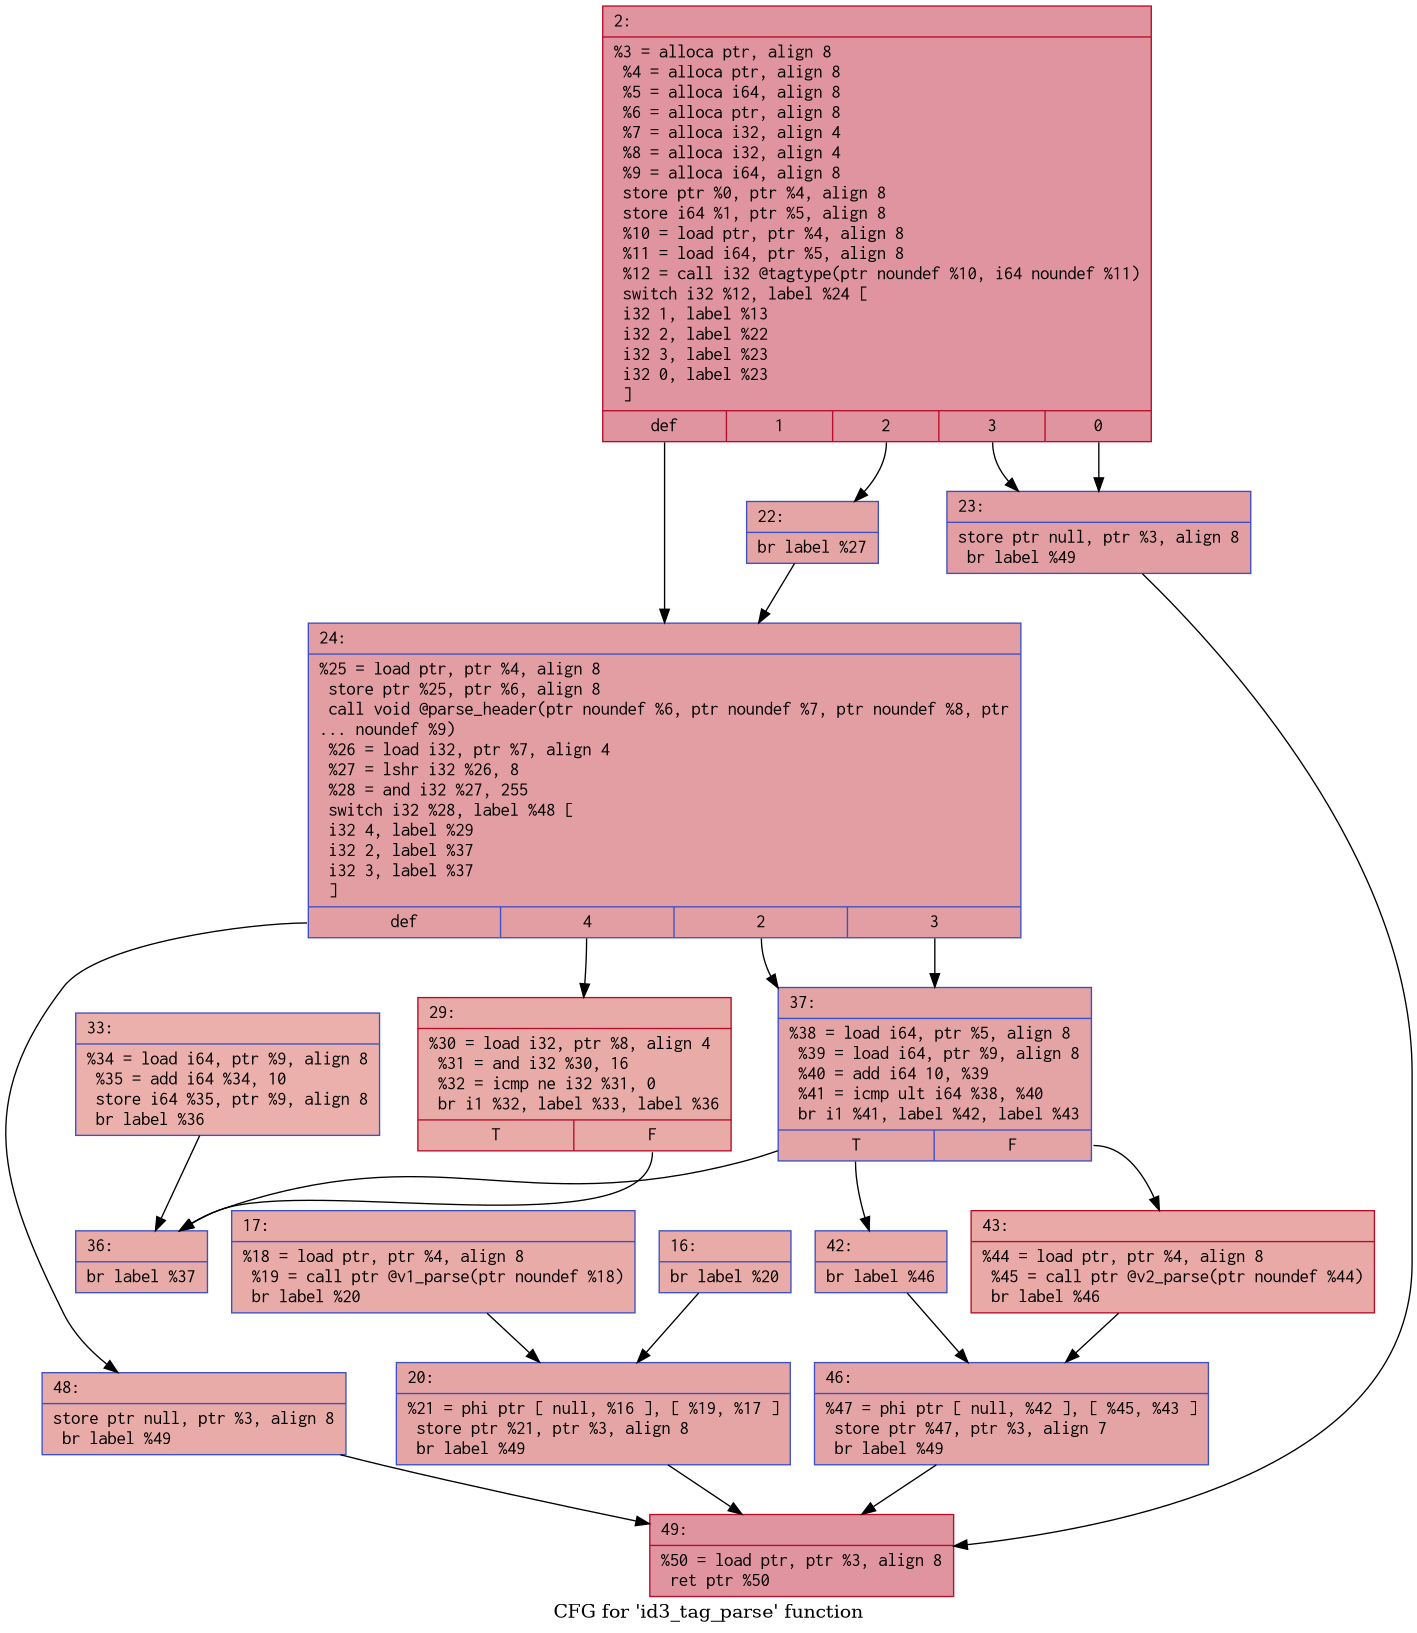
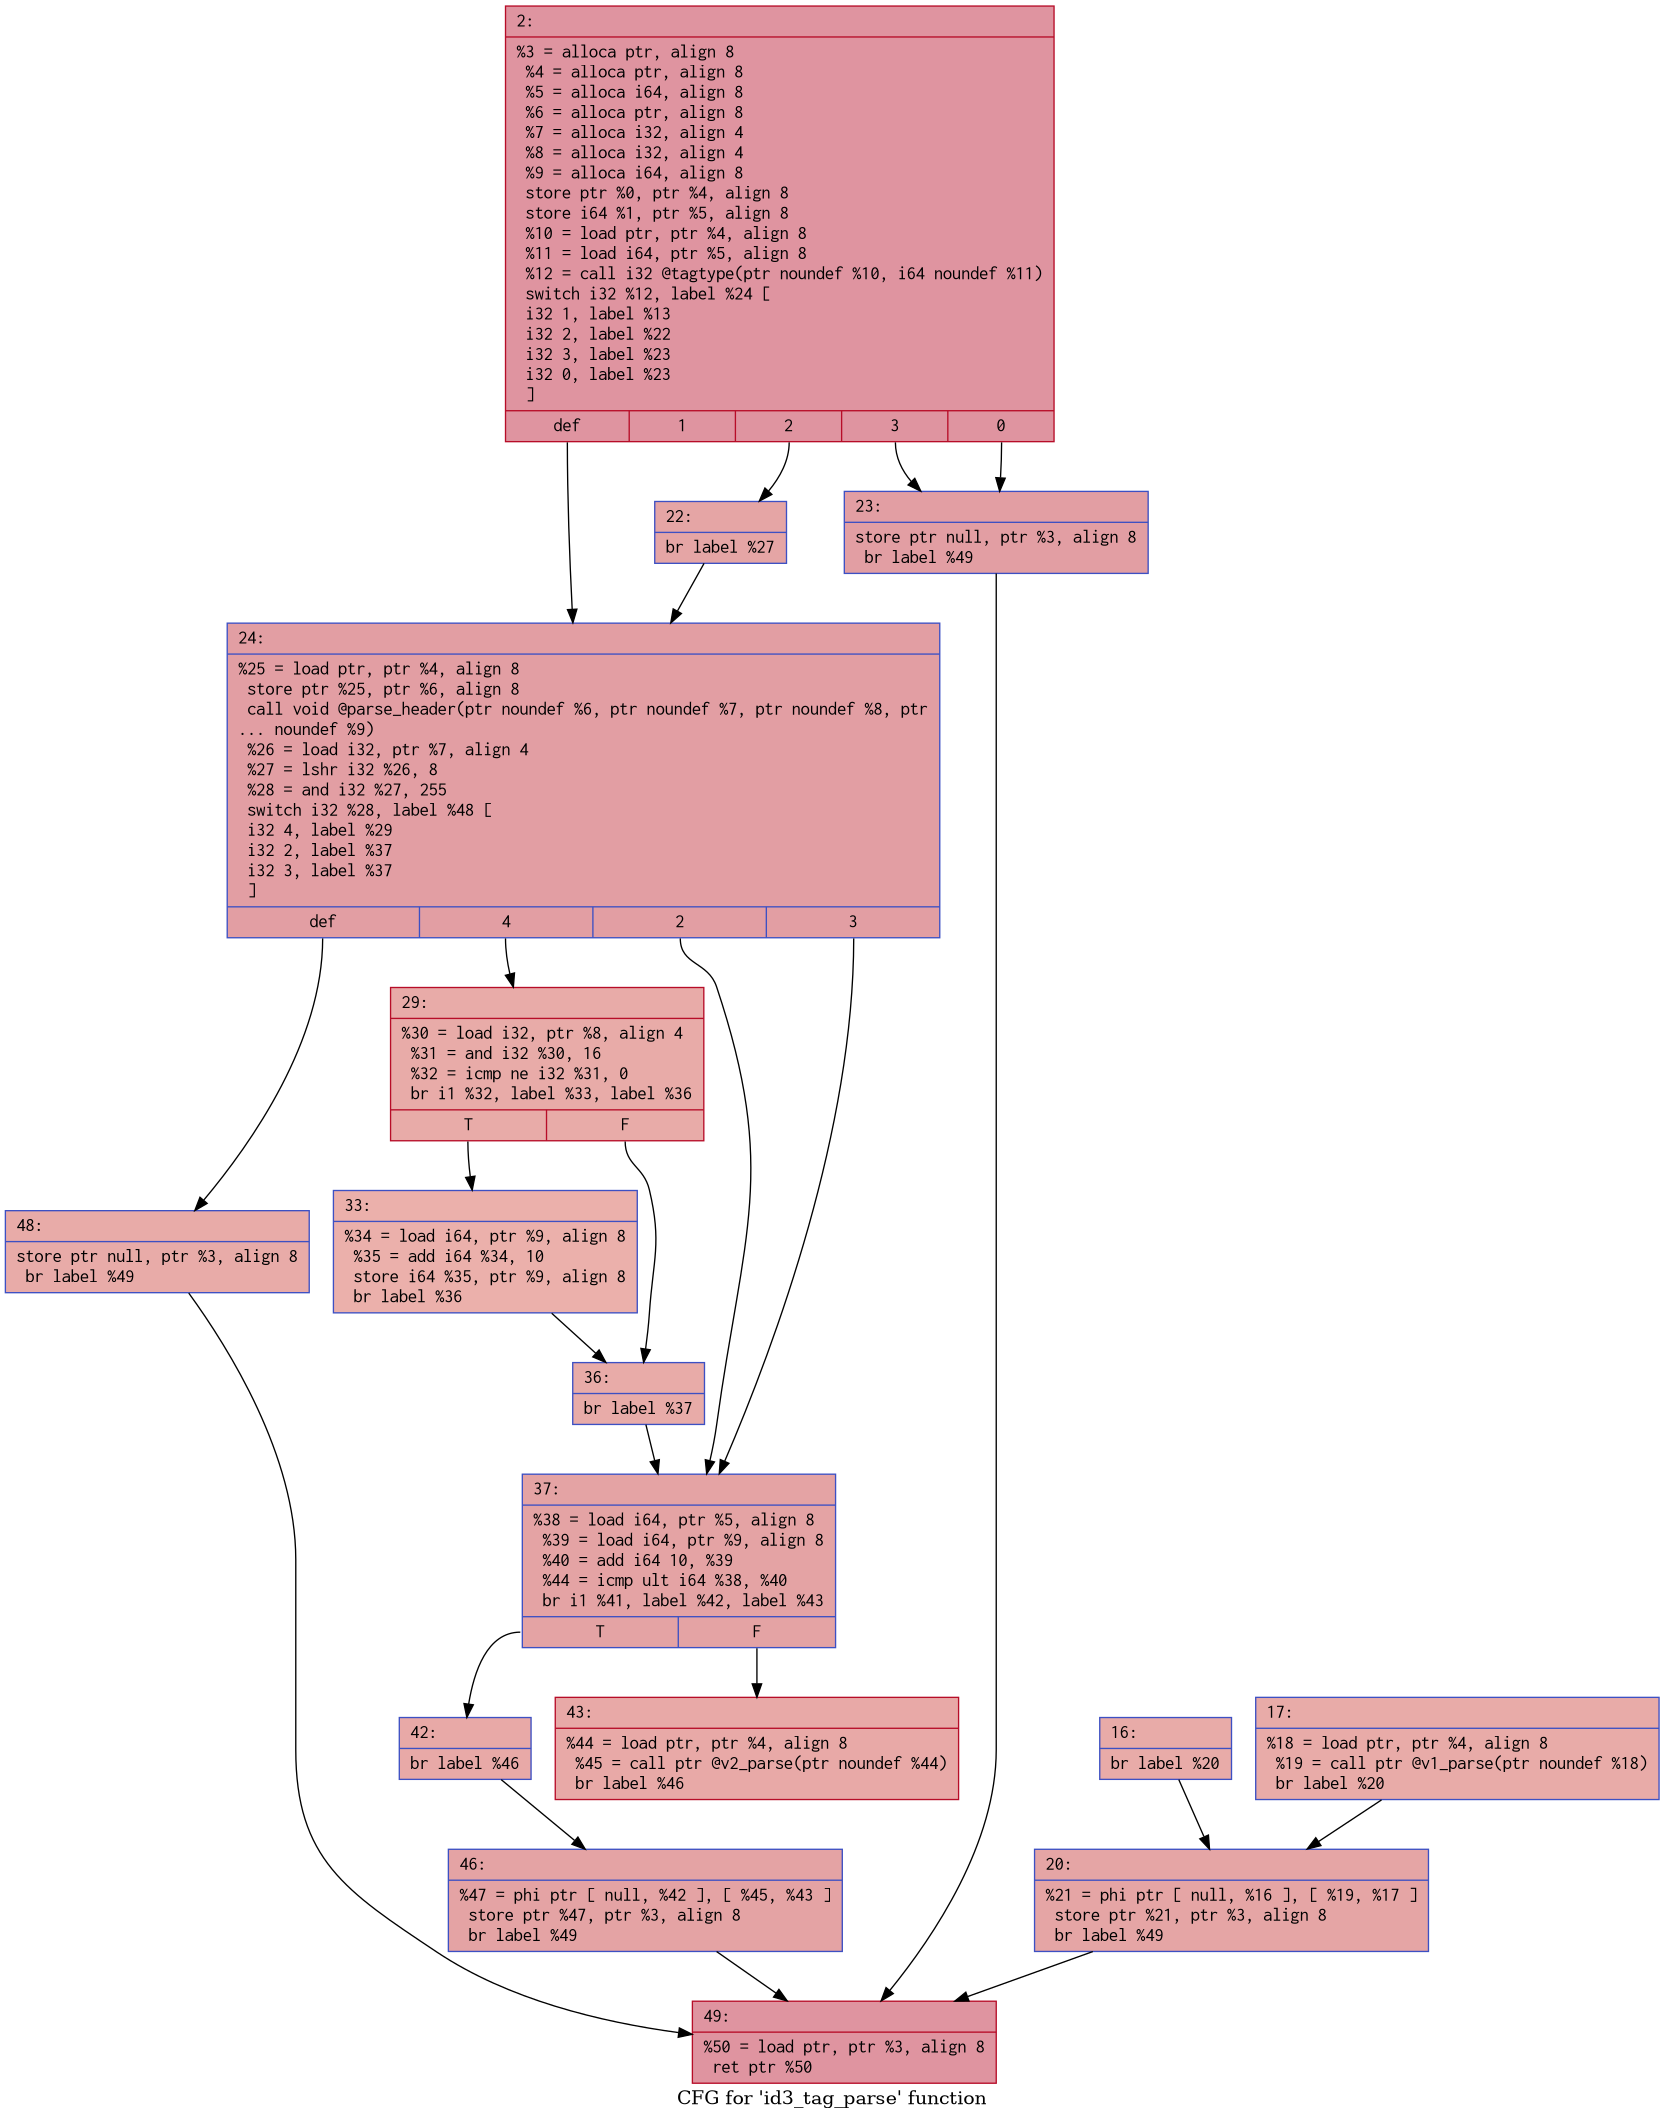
(917, 1094) -> (661, 1580)
none -> (469, 1159)
(483, 1180) -> (650, 1443)
(1097, 1333) -> none
(966, 1428) -> (600, 1915)
